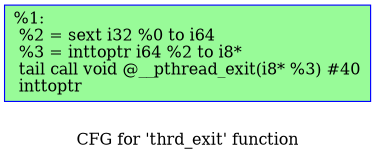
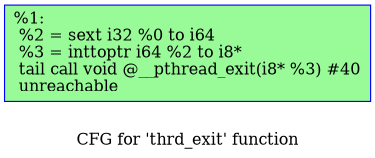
(48, 87) -> (66, 87)
